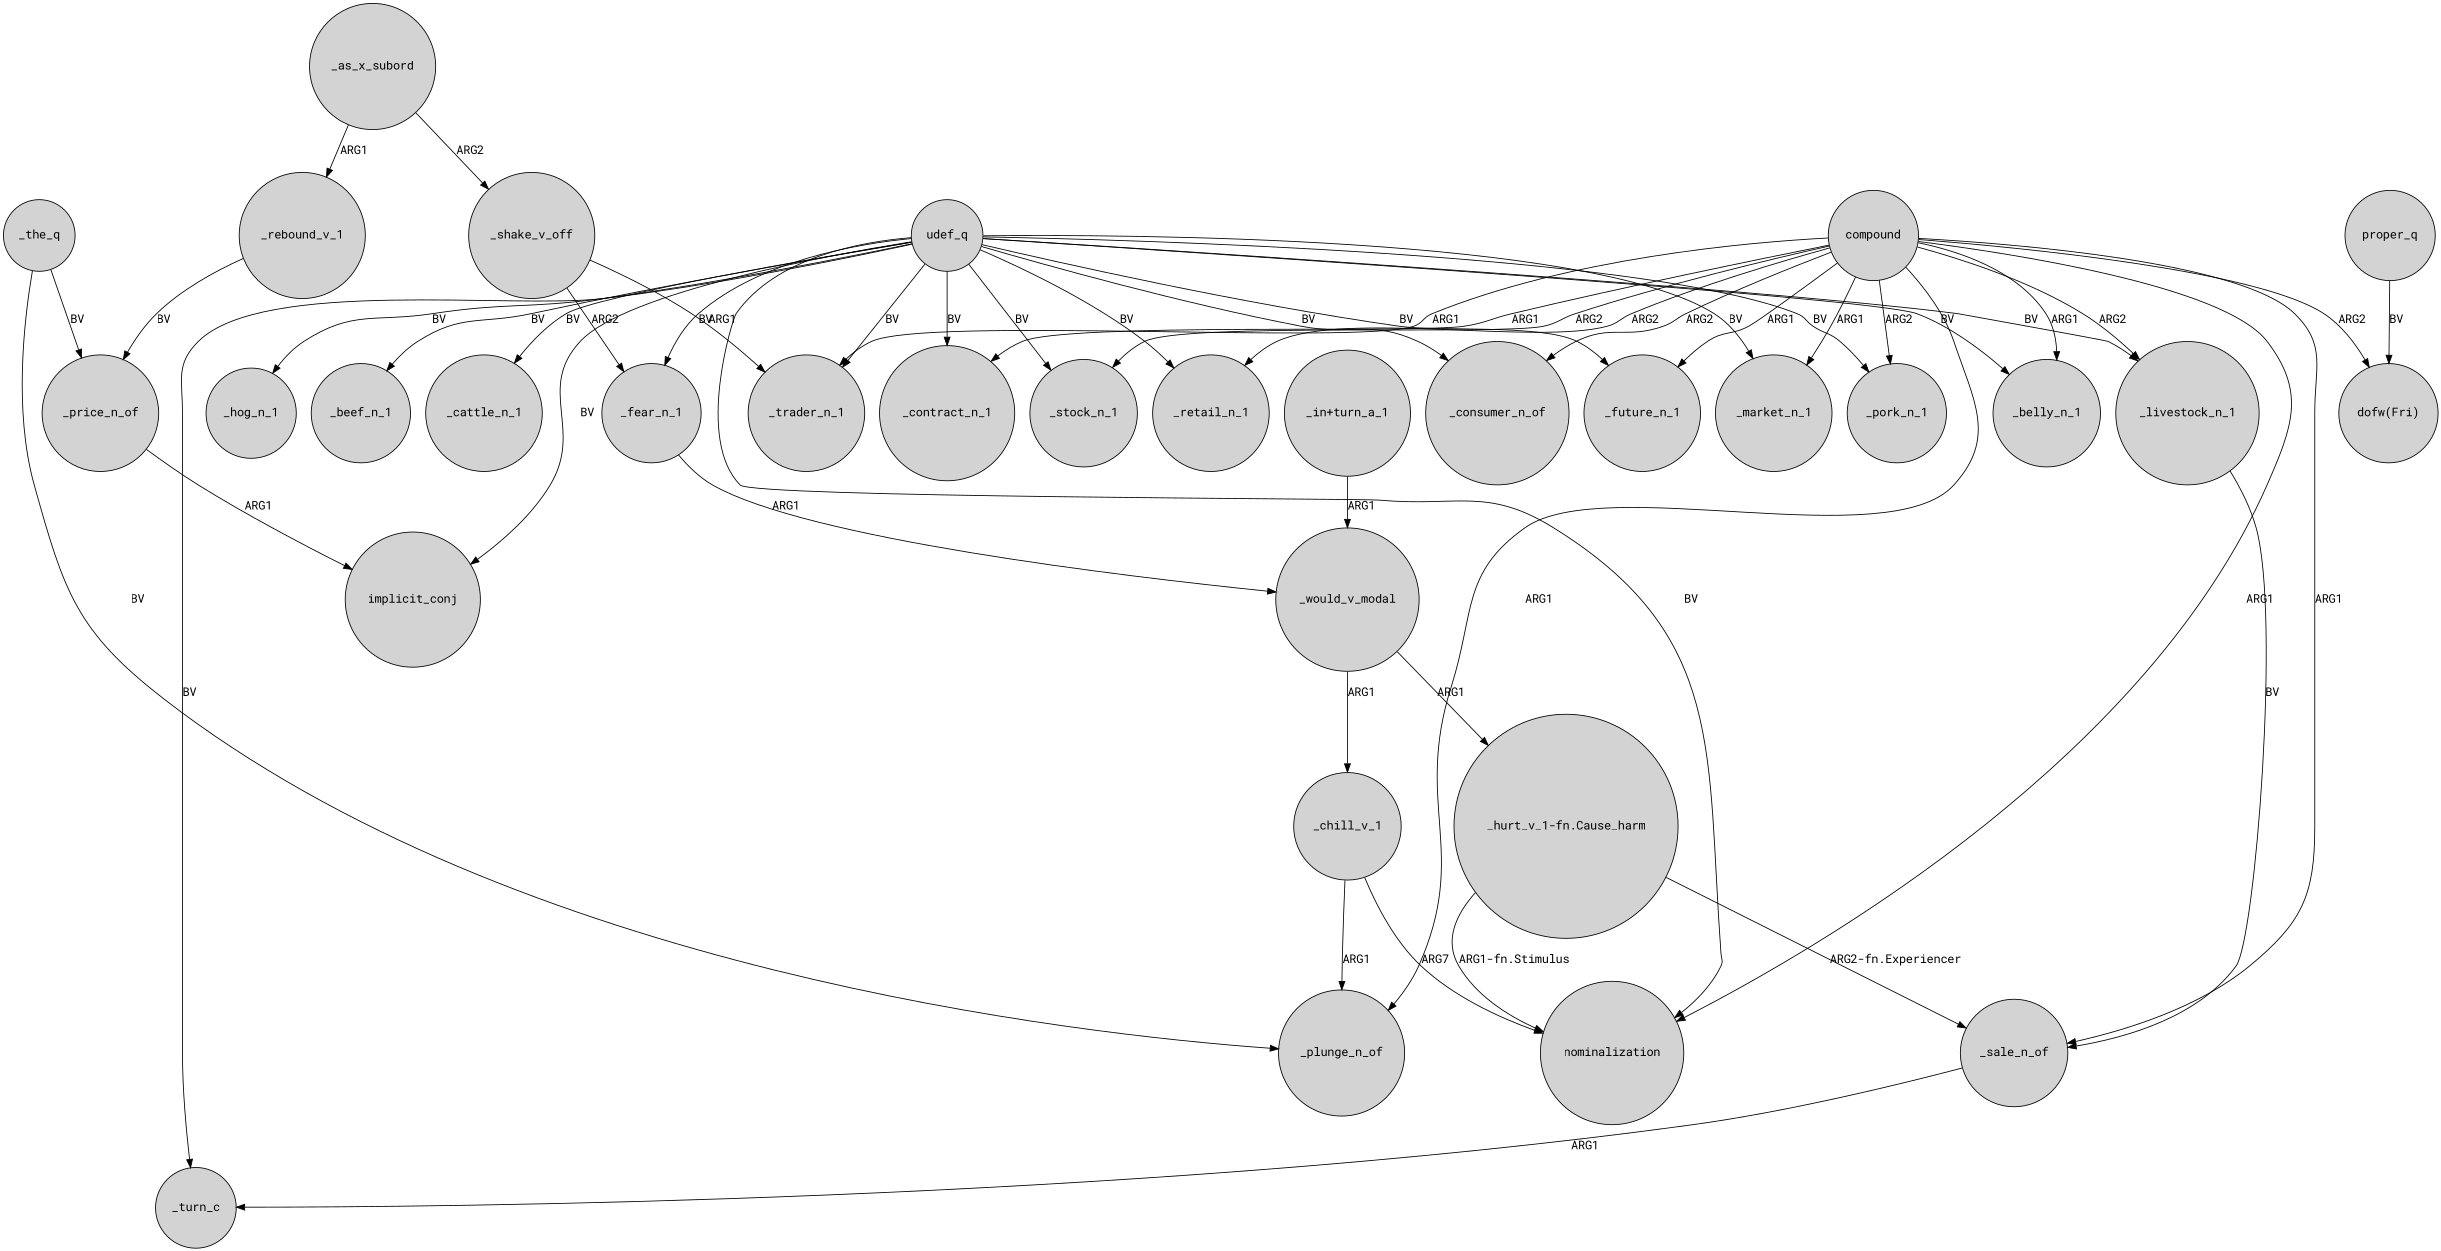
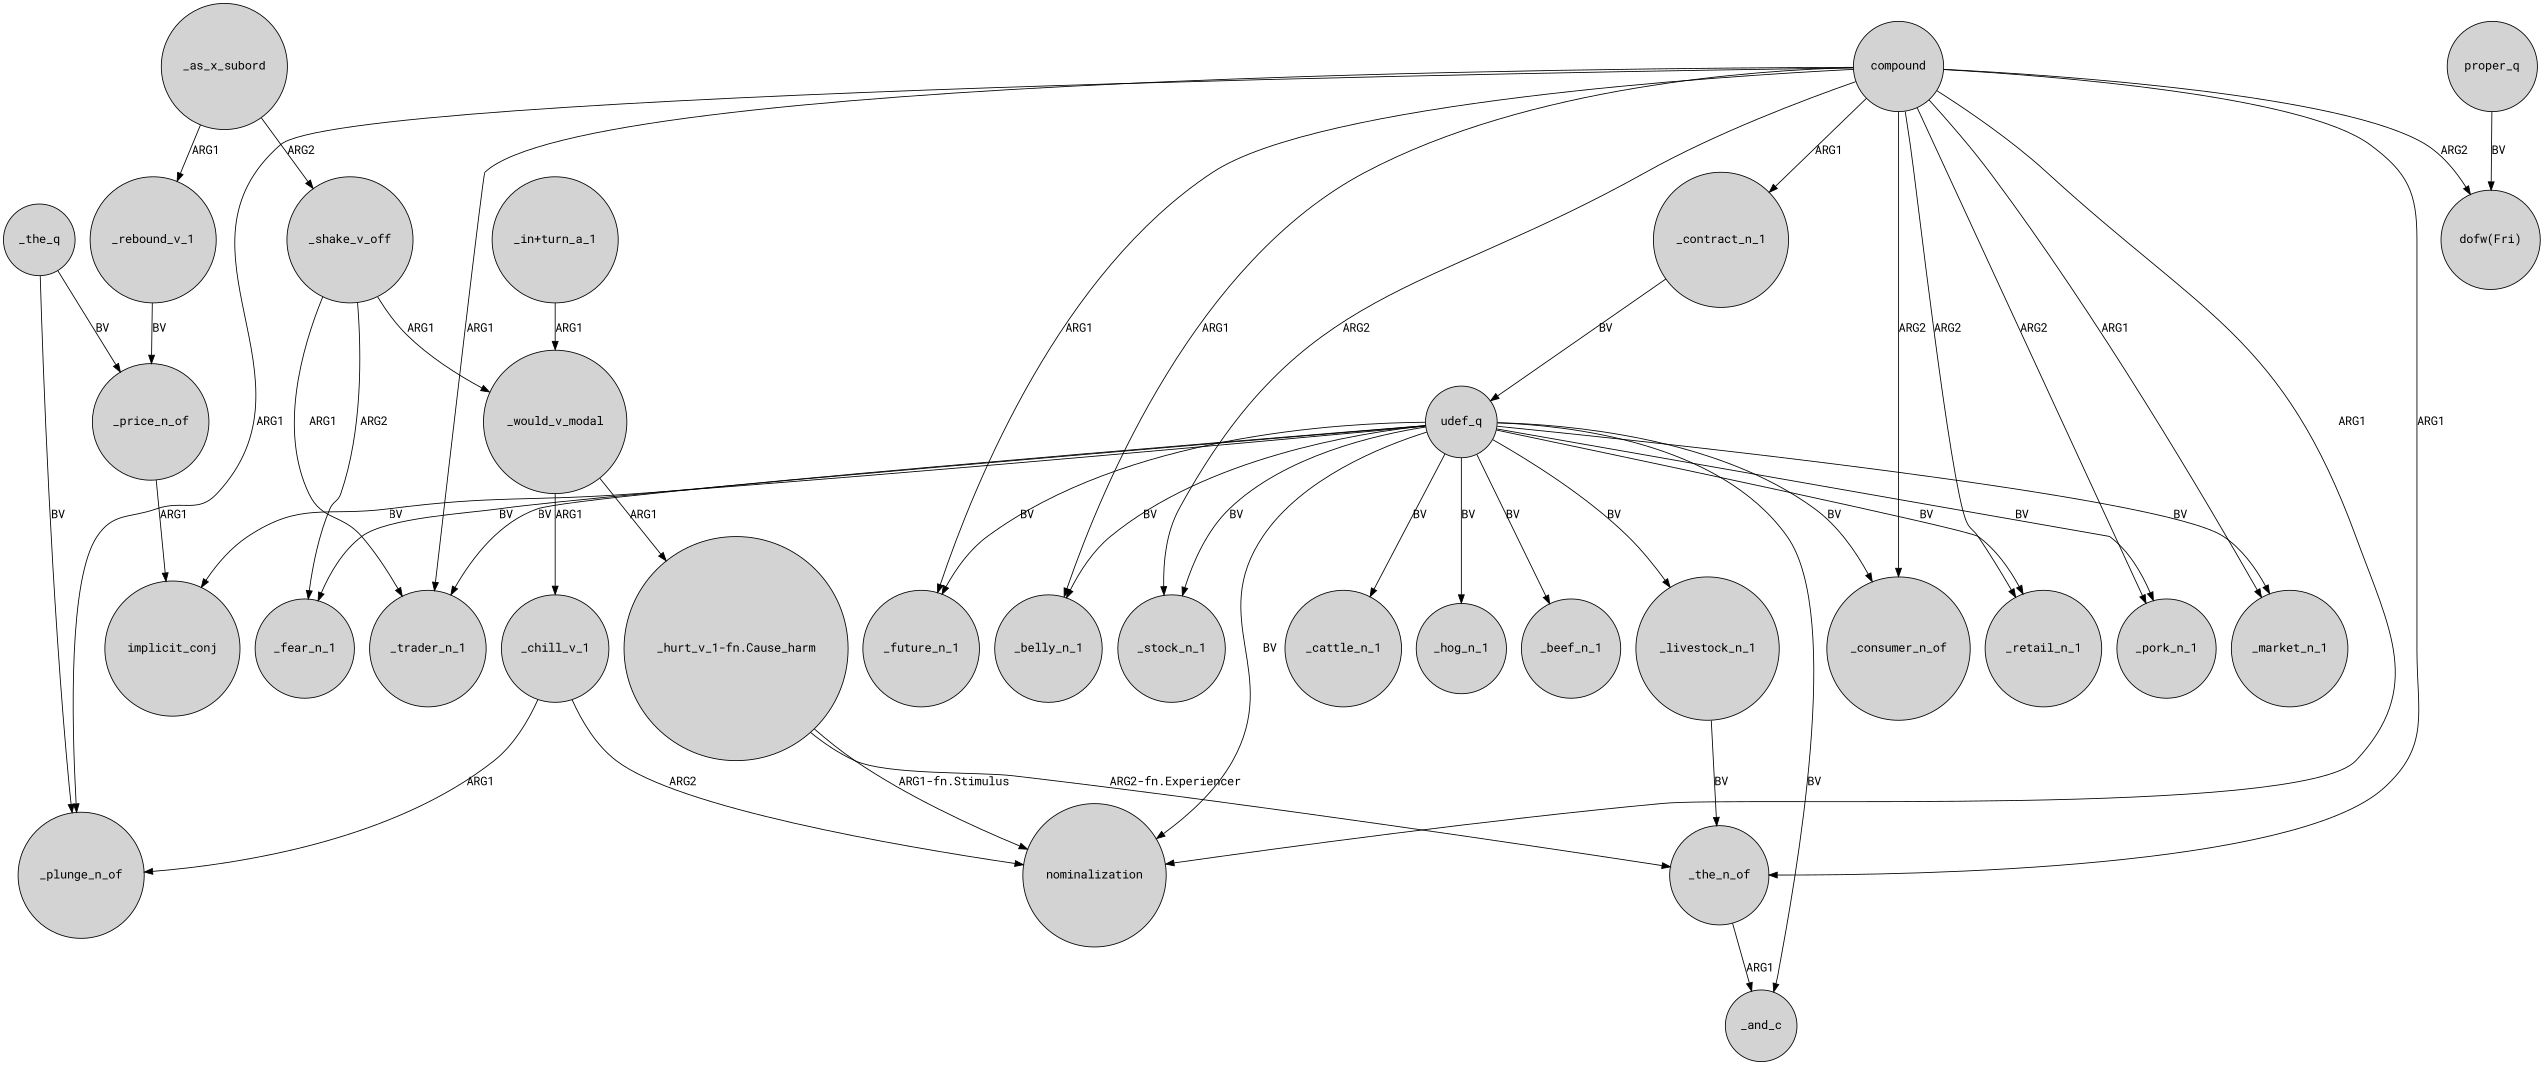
(2032, 287) -> none
(947, 304) -> (1582, 337)
(964, 551) -> (423, 350)
(1435, 960) -> (683, 782)
(2014, 1053) -> (1719, 875)
(196, 1208) -> (1761, 1026)
